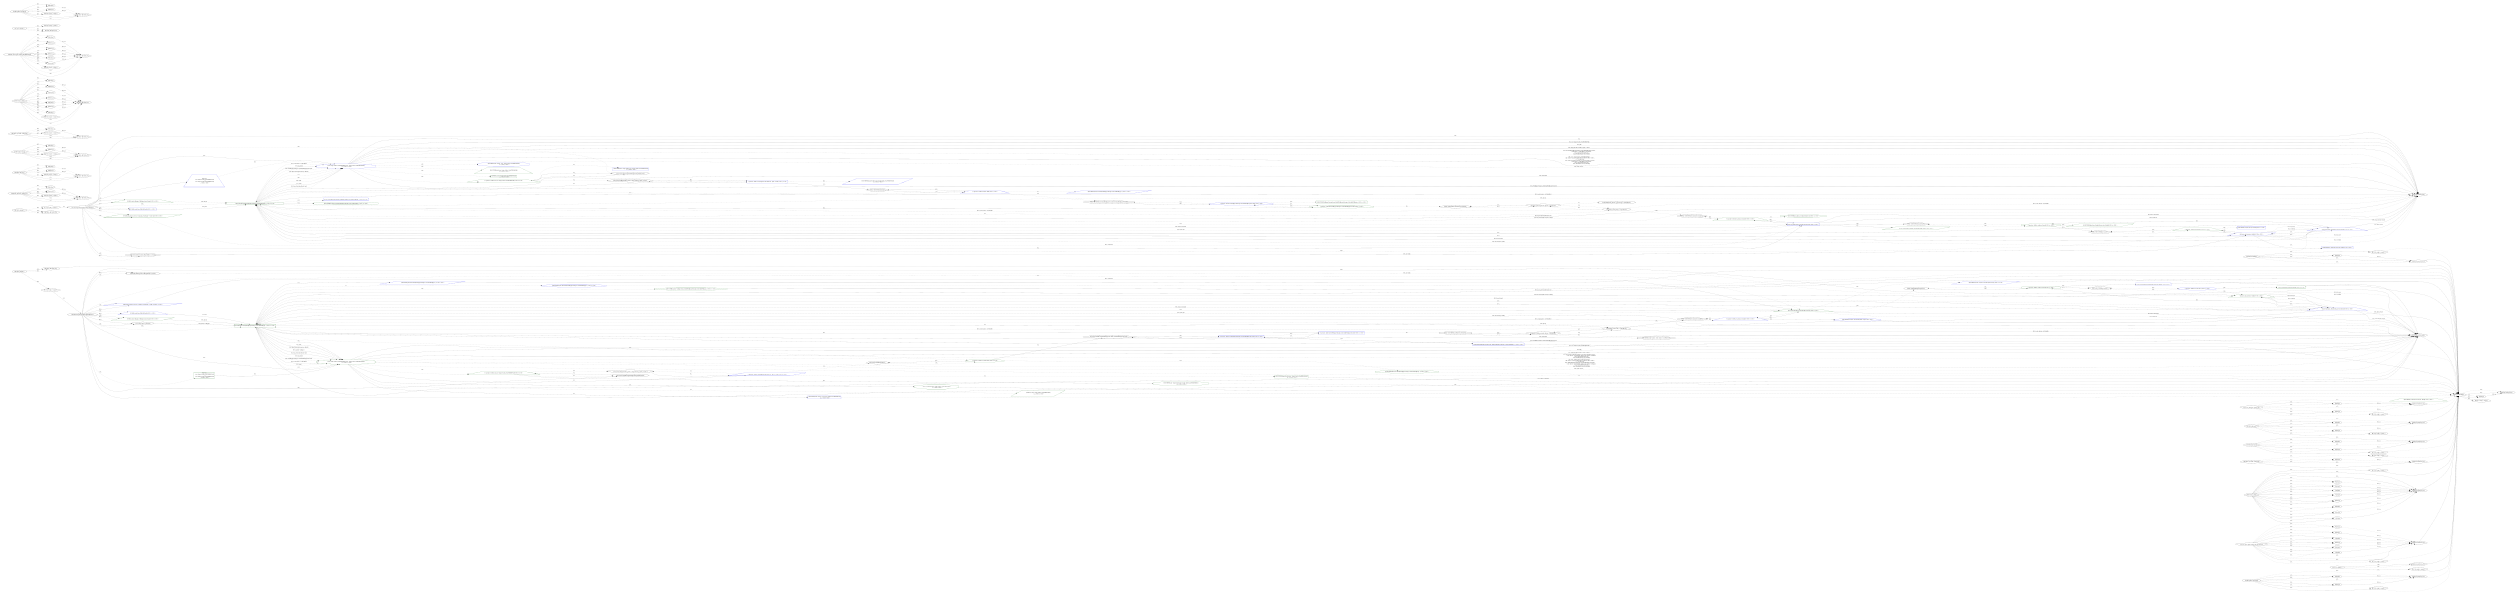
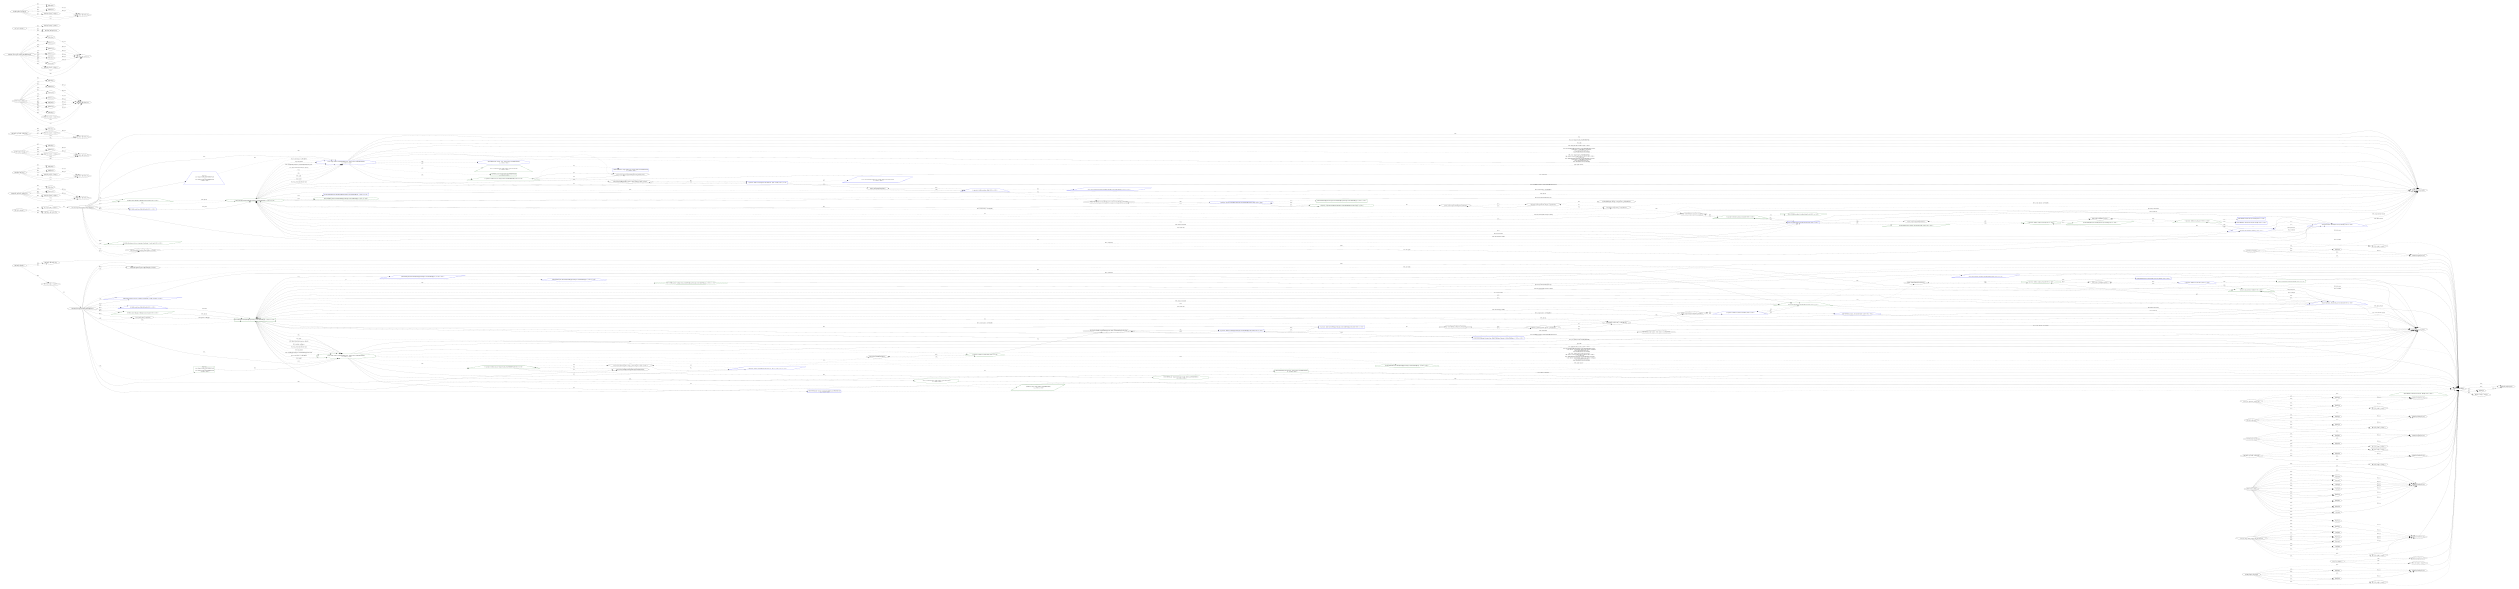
(2286, 247) -> (2227, 222)
